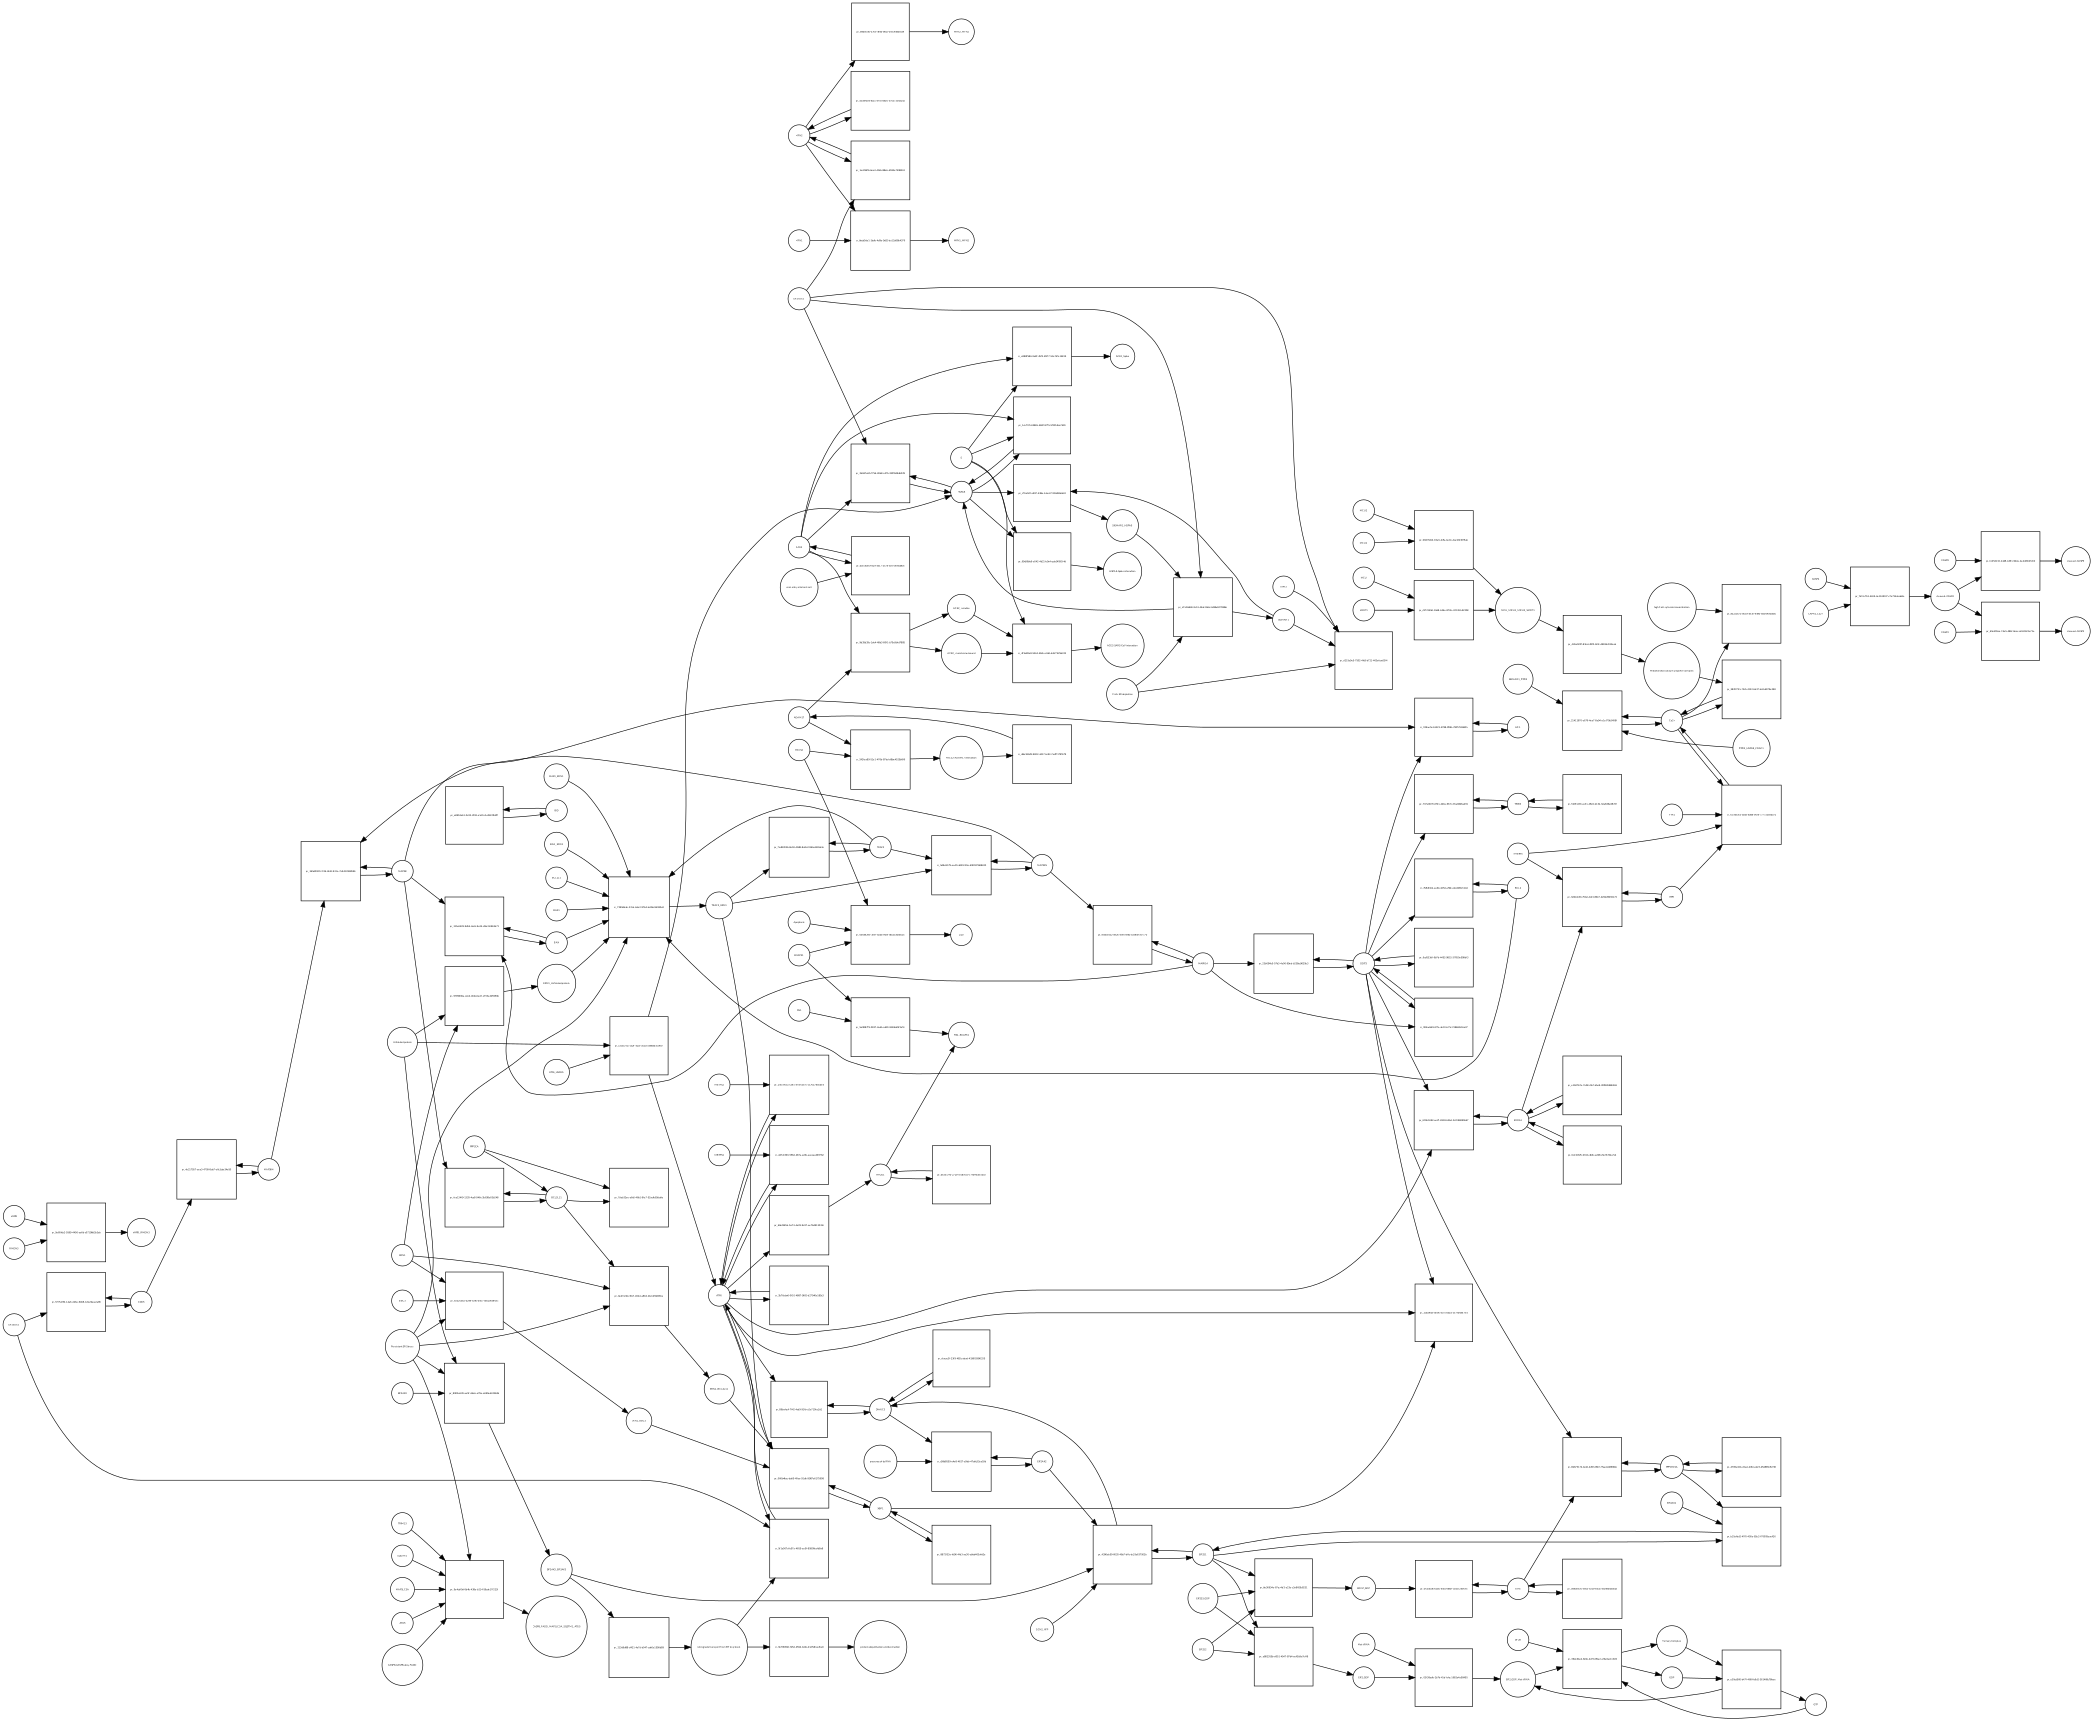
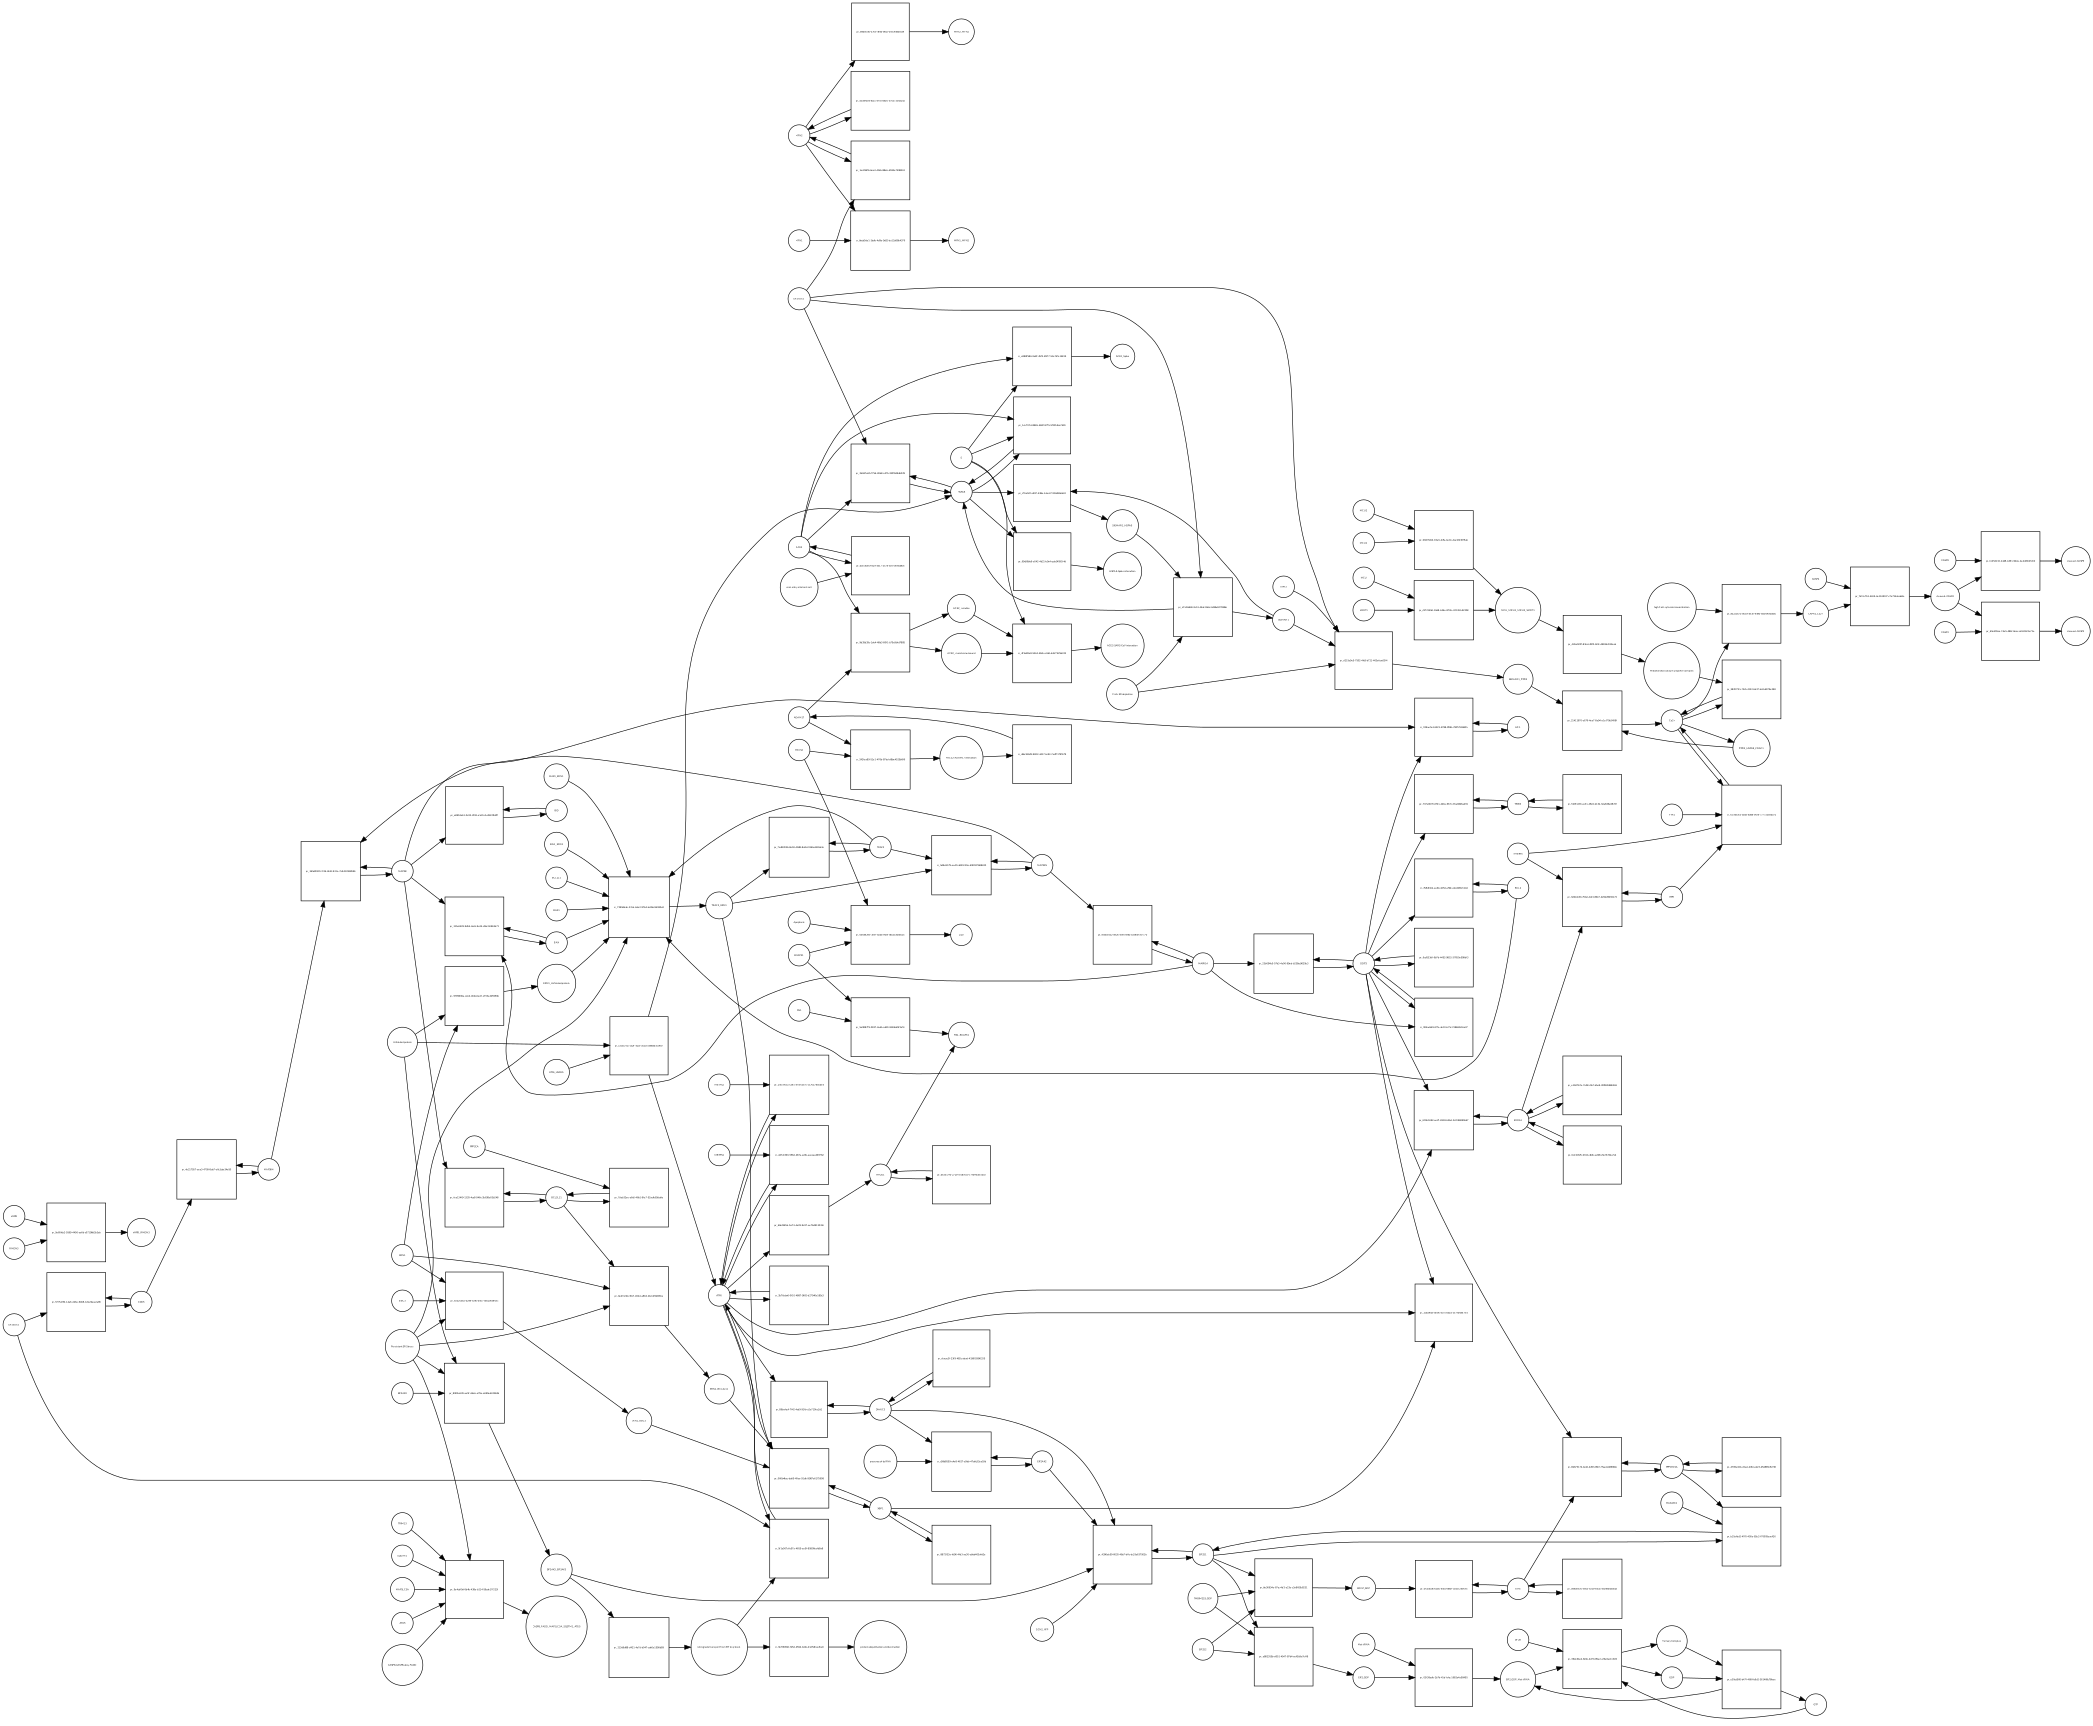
none -> (1789, 614)
none -> (1445, 670)
(1645, 717) -> (1705, 732)
none -> (426, 853)
(514, 1169) -> (591, 1194)
(1035, 1419) -> (1024, 1426)
(1672, 1503) -> (1672, 1503)
(1203, 1598) -> (1203, 1598)
